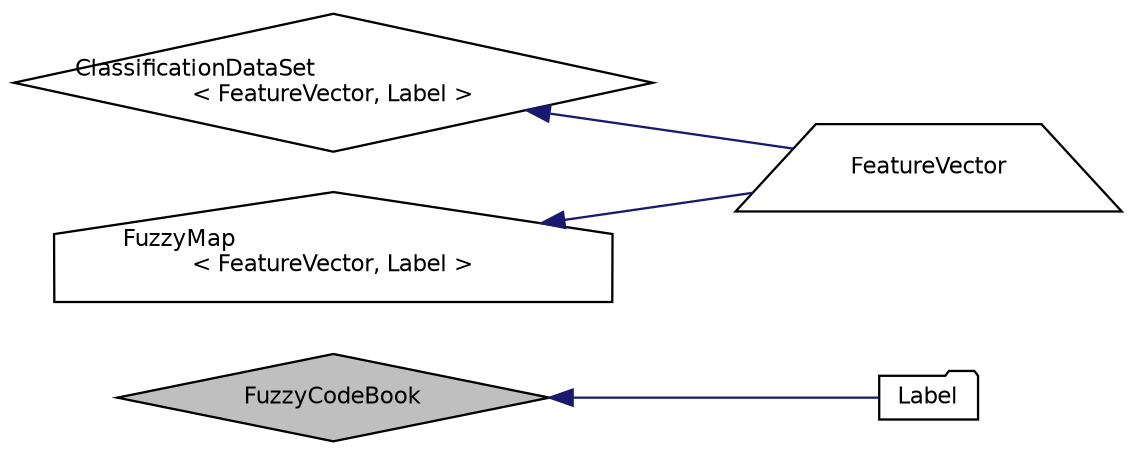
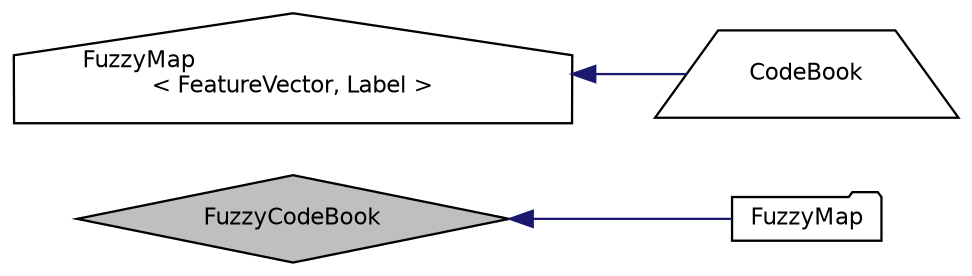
(333, 83) -> none
(929, 168) -> (807, 74)
(929, 398) -> (807, 219)
